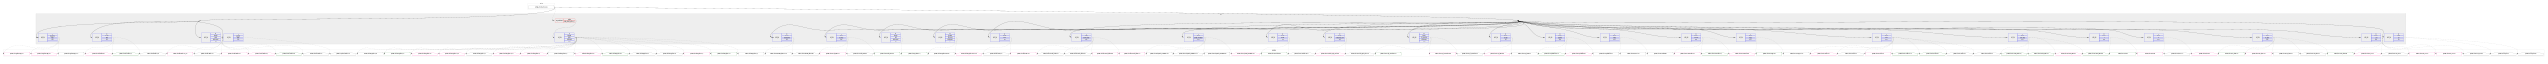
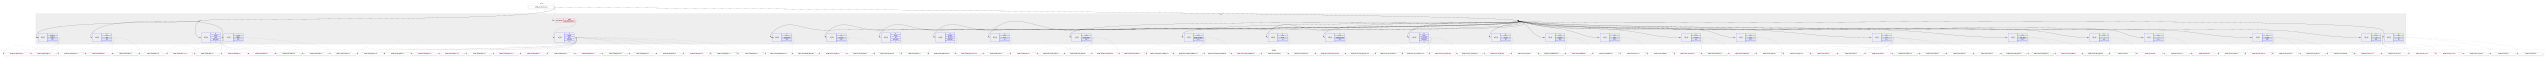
none -> (1416, 54)
